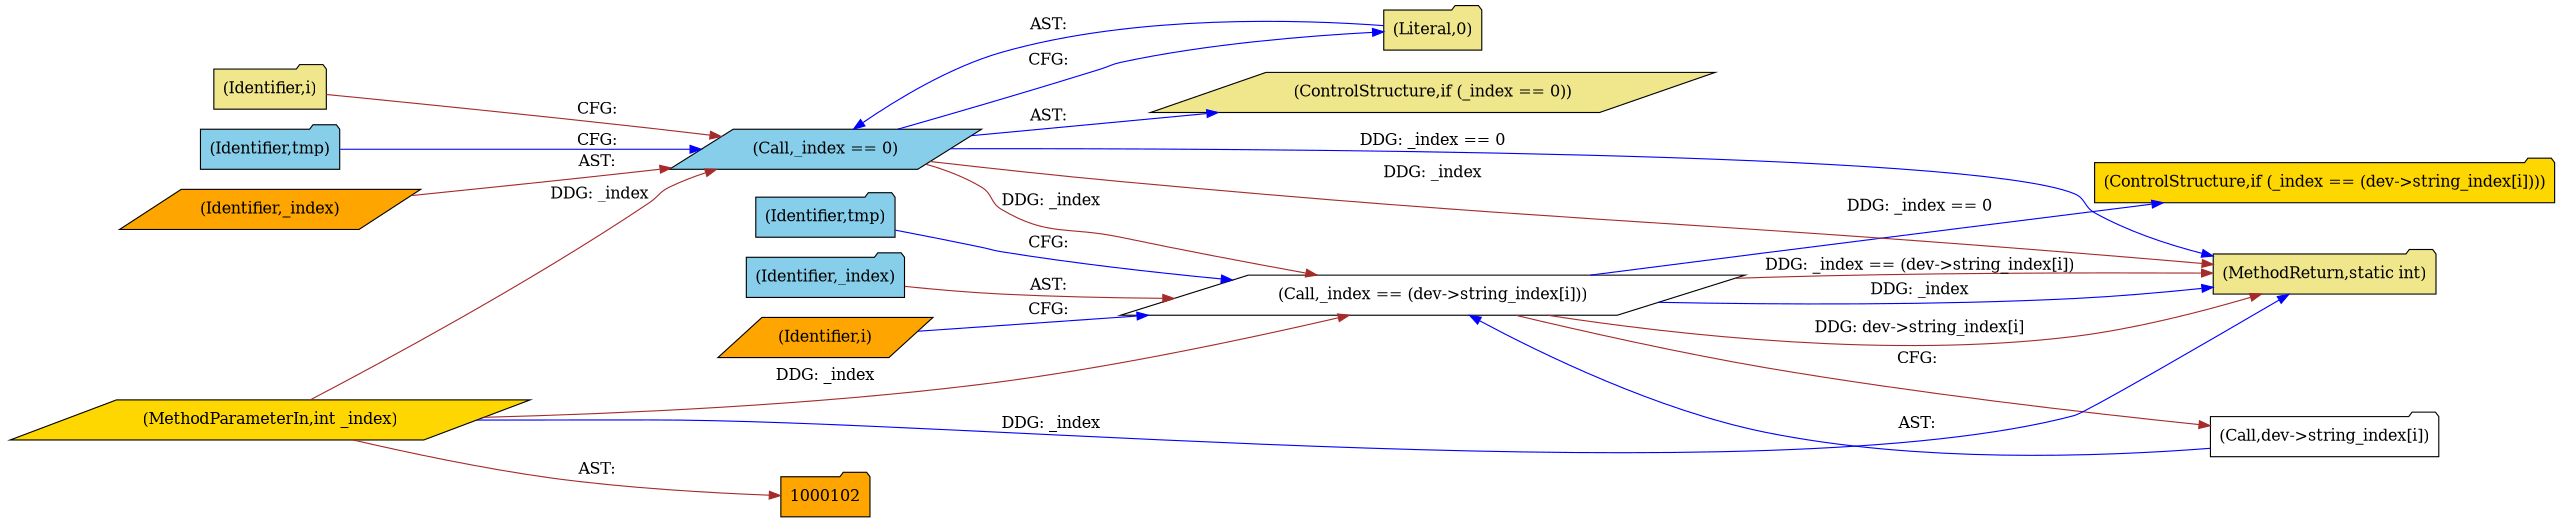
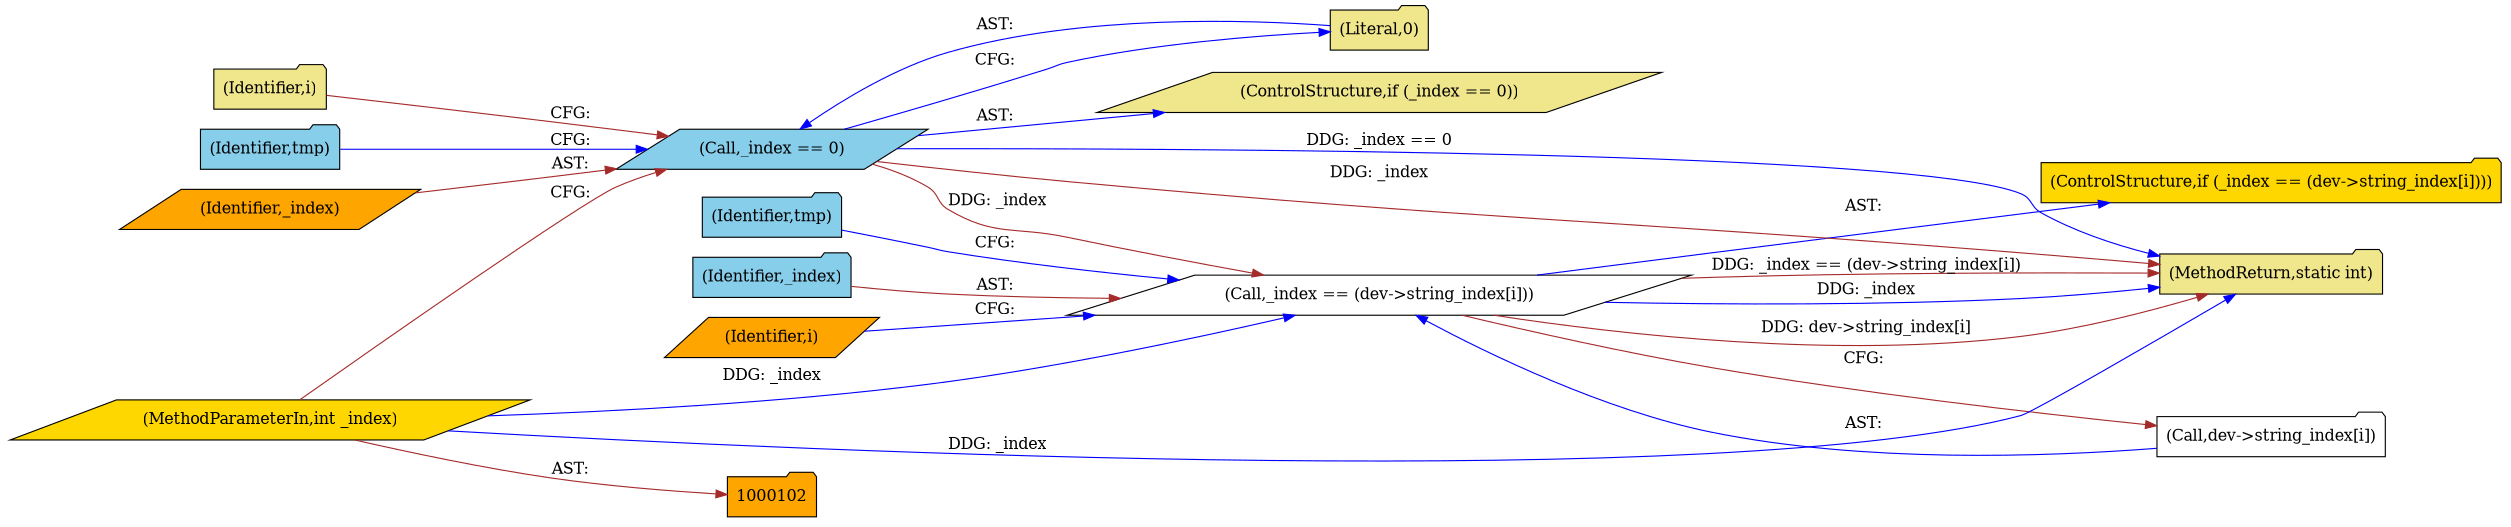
(600, 194) -> (573, 193)
(1920, 207) -> (1866, 207)
(914, 392) -> (889, 389)
